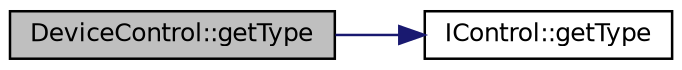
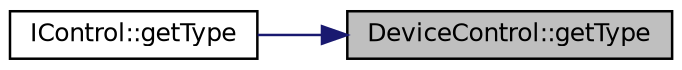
(367, 35) -> (290, 35)
